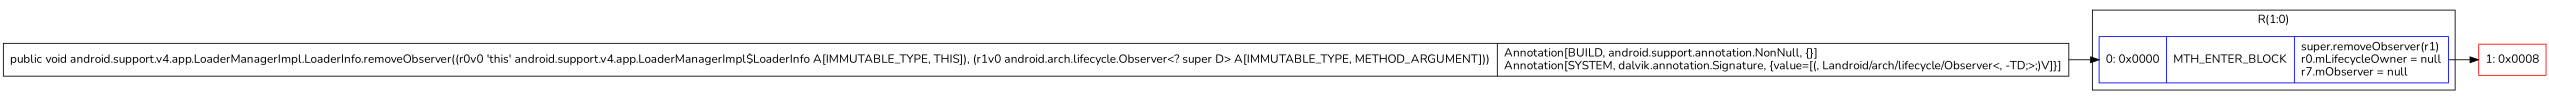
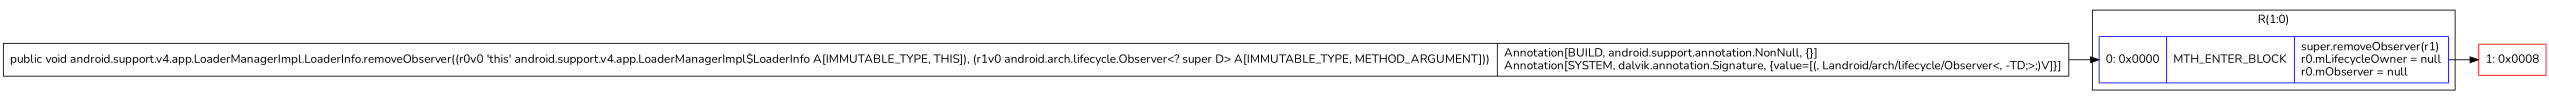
(2355, 72) -> (2355, 72)
